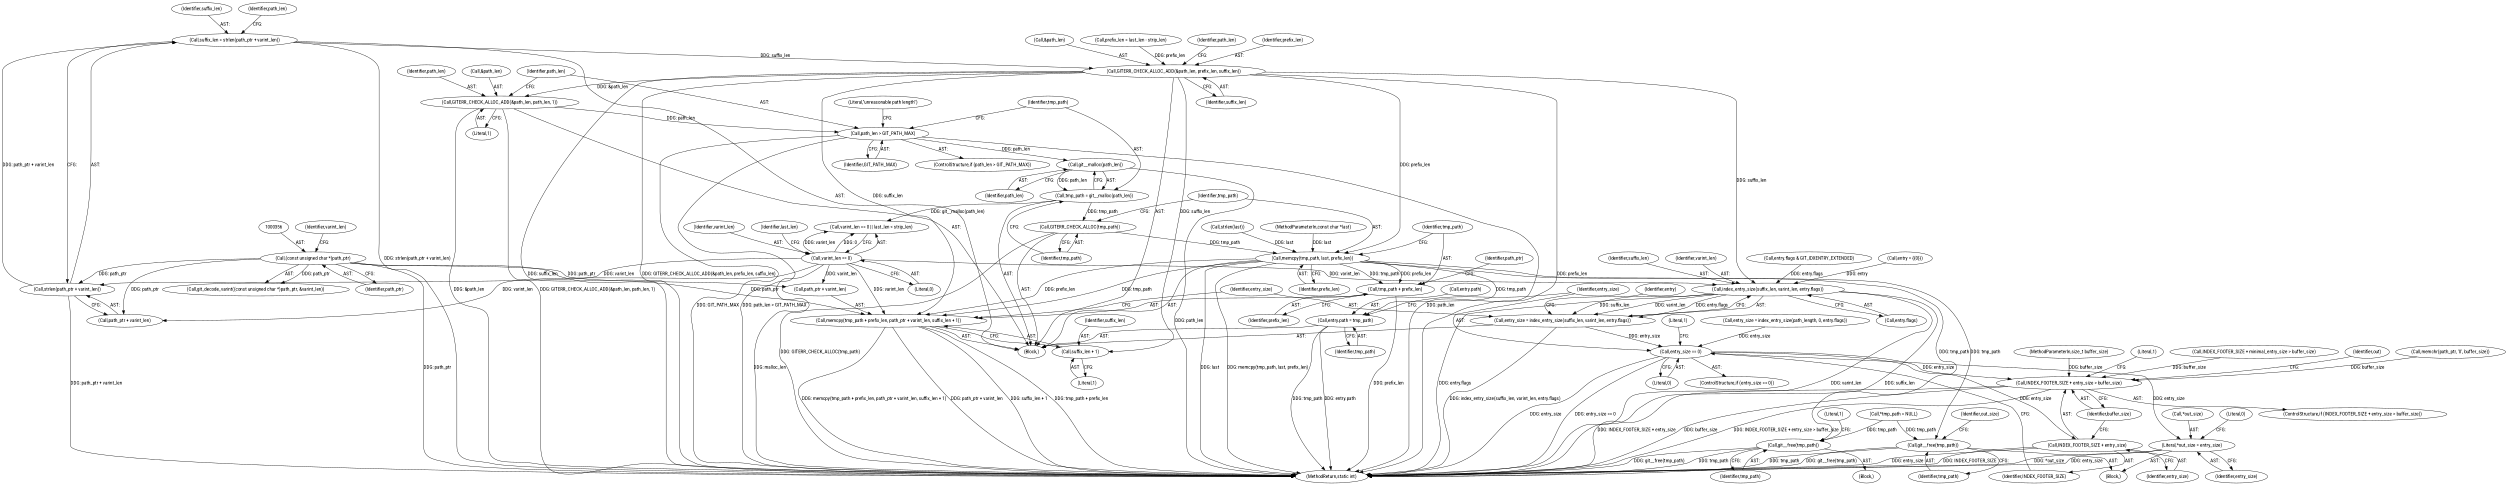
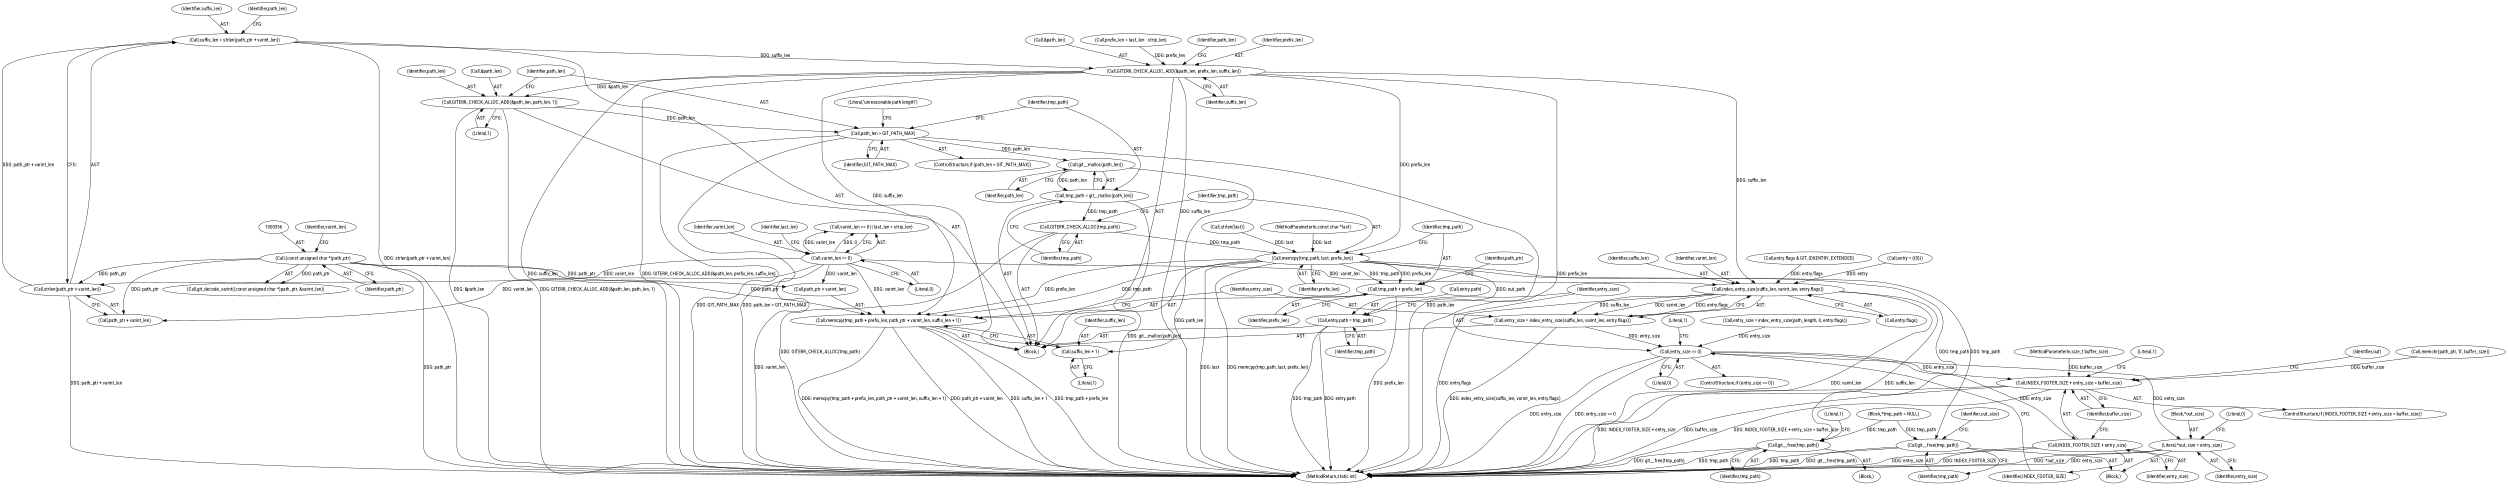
(973, 204) -> (1119, 383)
(1511, 290) -> (1511, 290)
(1661, 290) -> none
(2254, 352) -> none
(770, 367) -> (770, 367)
(1894, 414) -> (1894, 414)
(2188, 414) -> (2188, 414)
